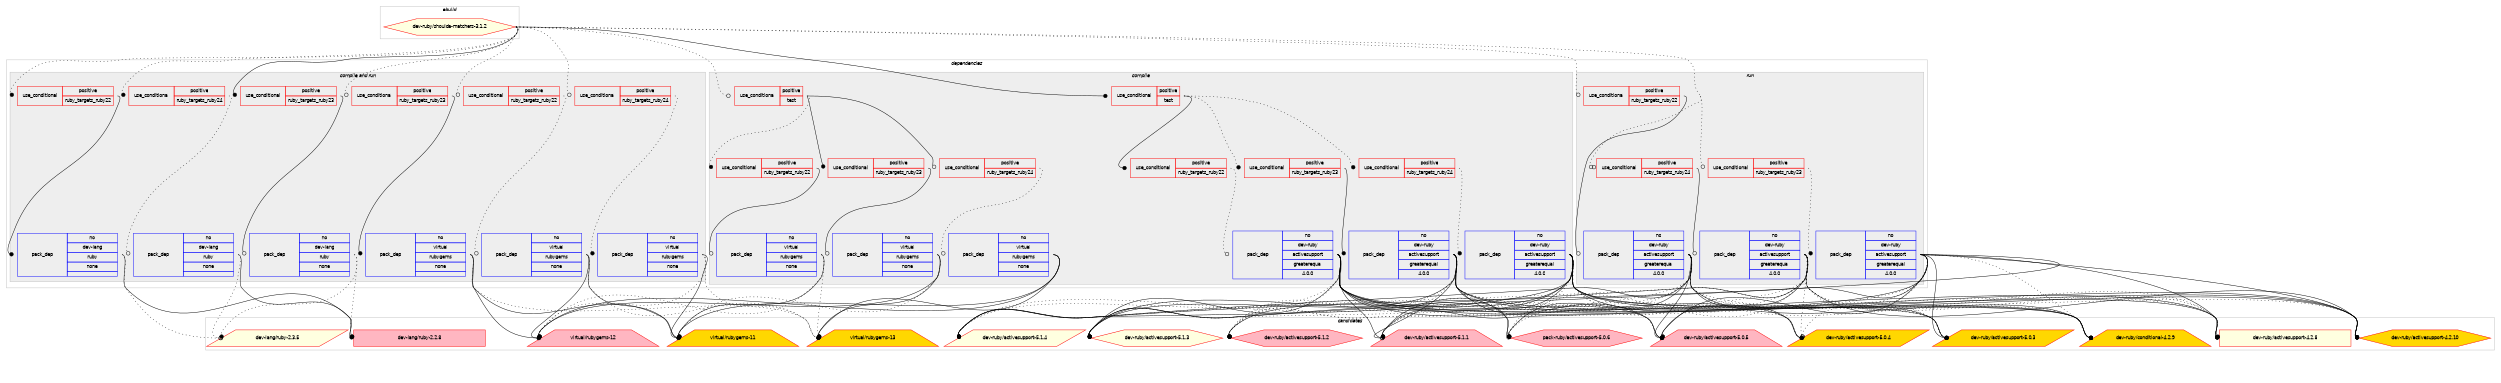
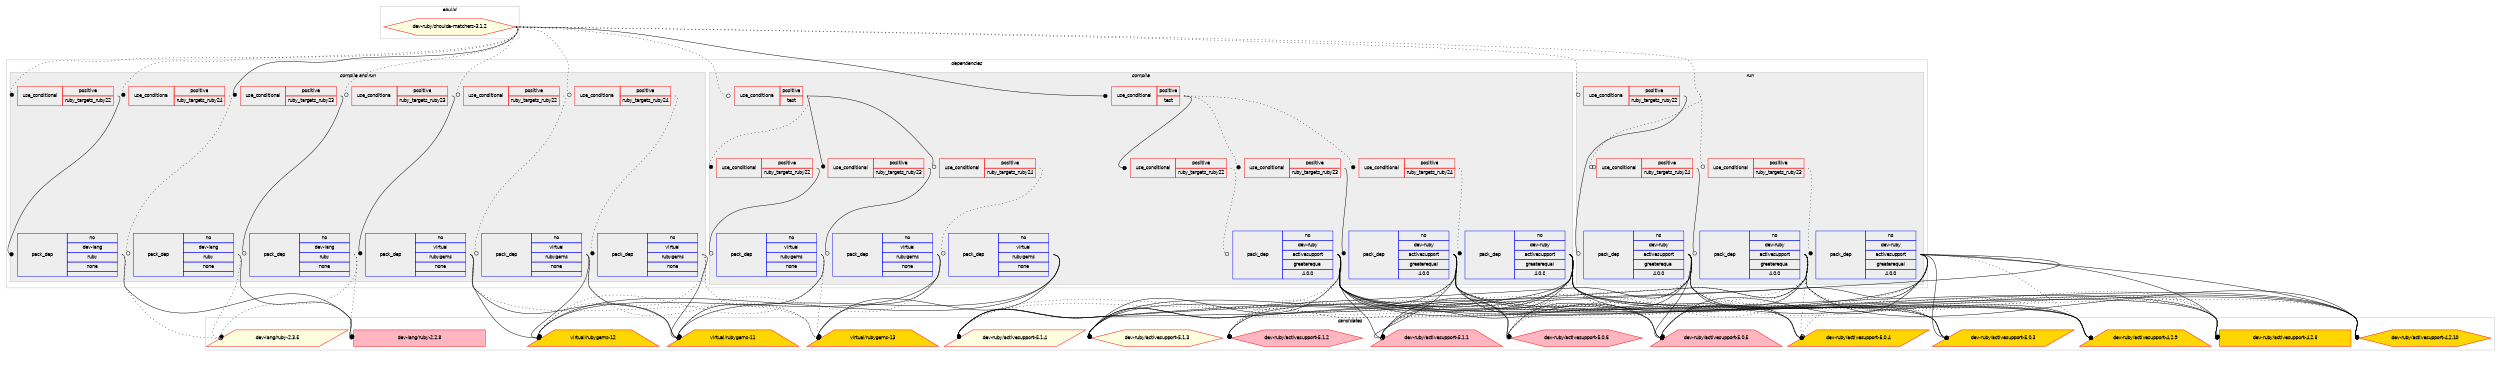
(593, 338) -> (593, 338)
(1576, 338) -> (1576, 338)
(2145, 338) -> (2145, 338)
(2285, 338) -> (2285, 338)
